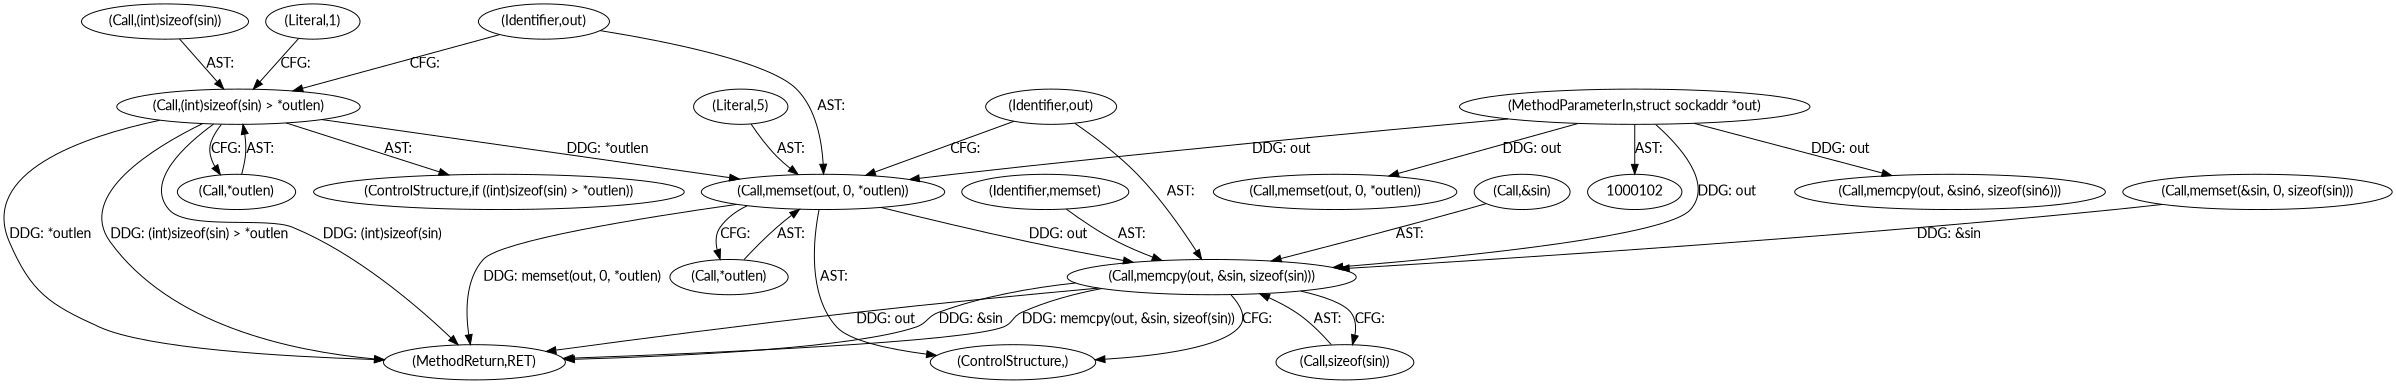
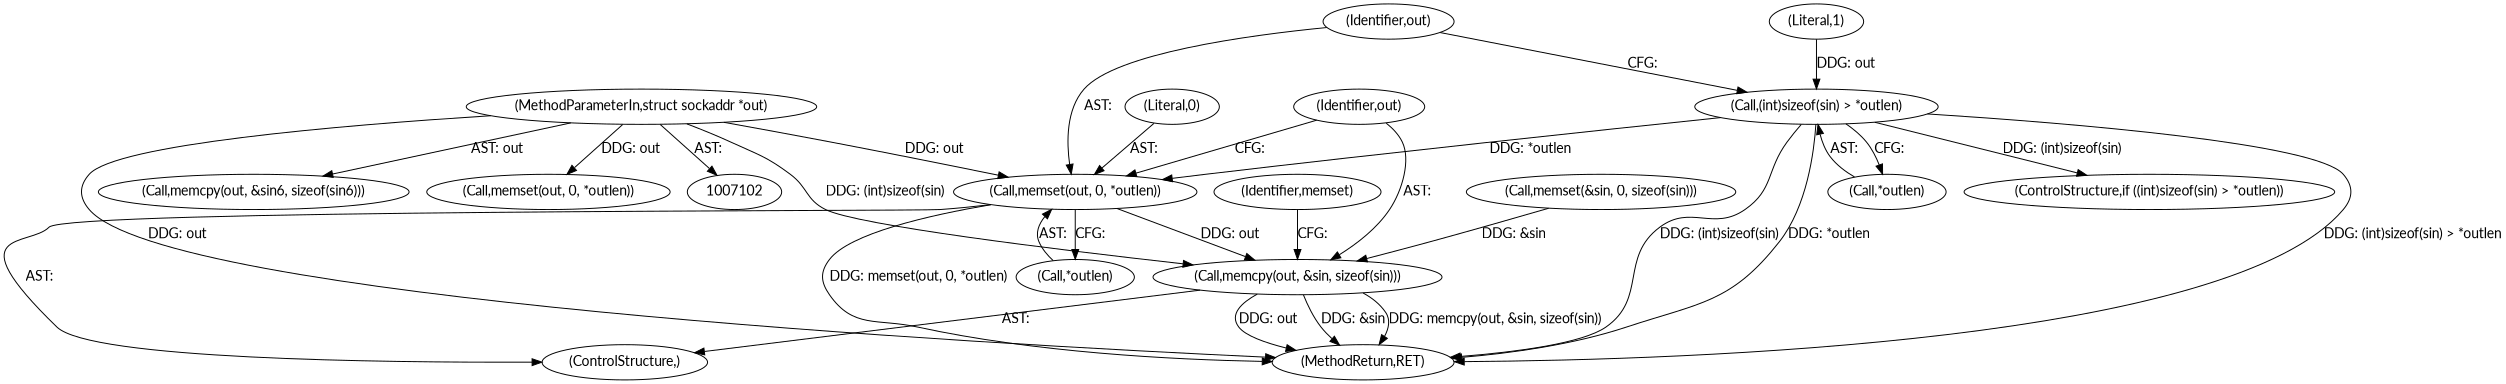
(165, 22) -> none
(298, 64) -> (1846, 64)
(741, 107) -> (1172, 107)
(401, 149) -> (2062, 149)
(1841, 149) -> (498, 149)
(1522, 192) -> none
(1635, 192) -> (734, 192)
(1727, 192) -> (885, 192)
(1134, 235) -> (1315, 235)
none -> (449, 295)
(1259, 320) -> (1018, 320)
(1345, 362) -> none
